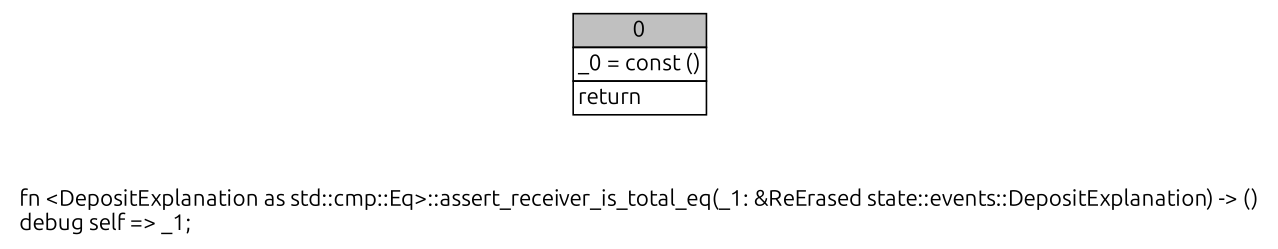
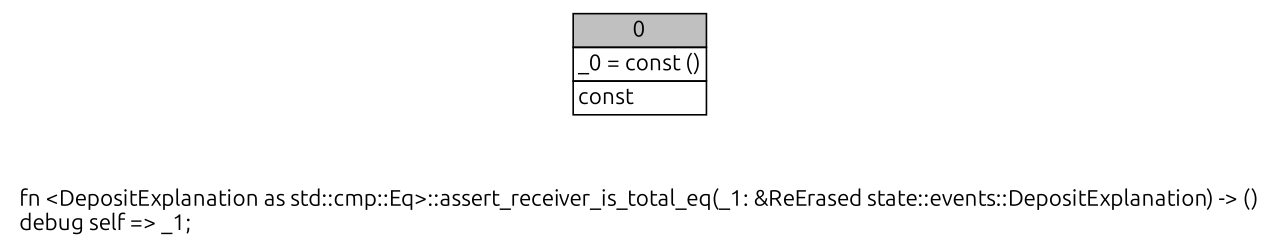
(610, 97) -> (606, 97)
